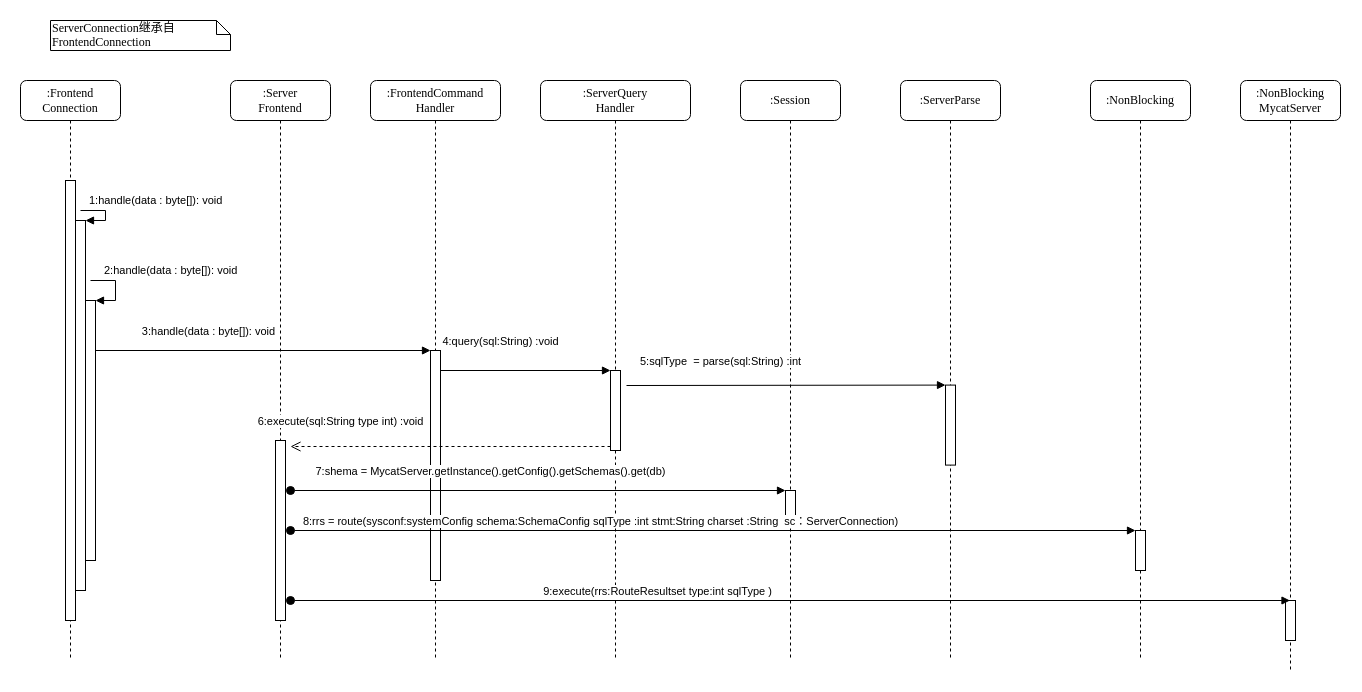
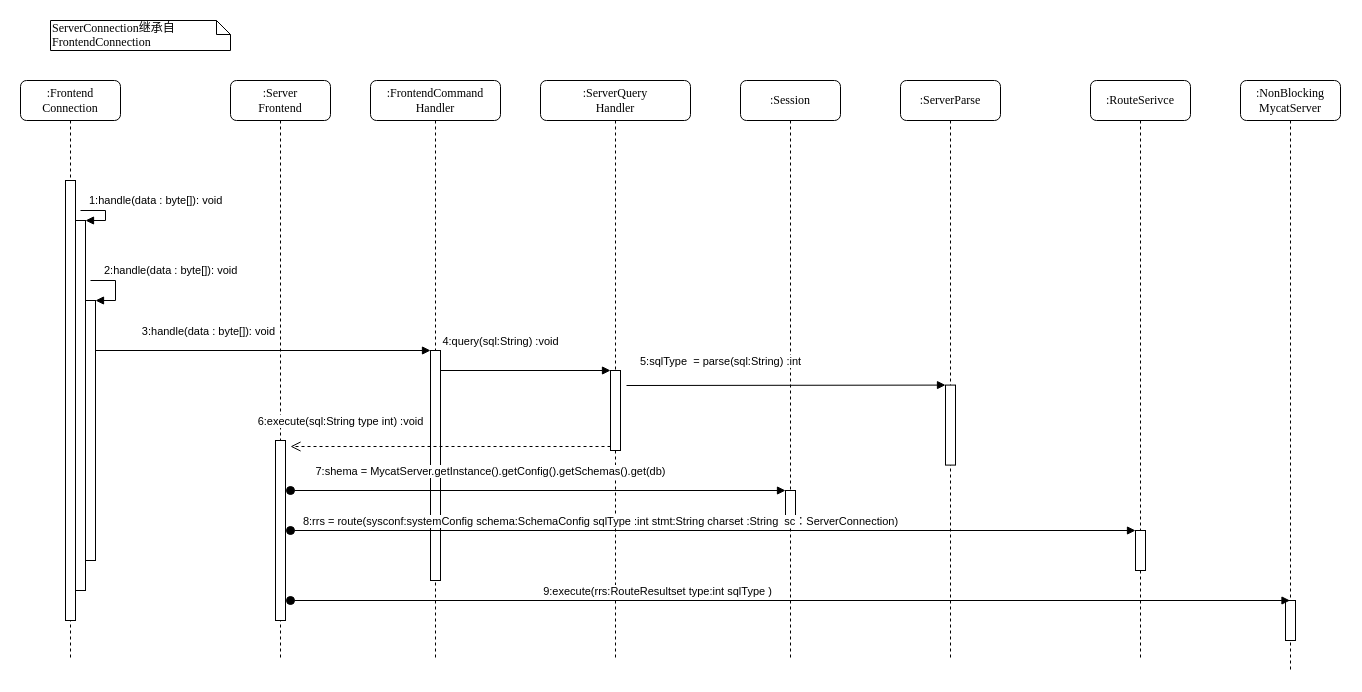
(1141, 101) -> (1141, 101)
